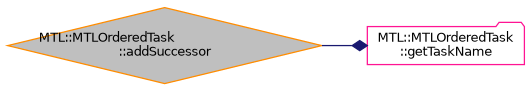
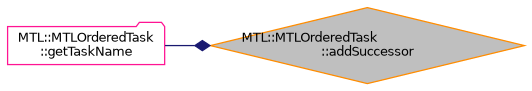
(337, 46) -> (180, 46)
